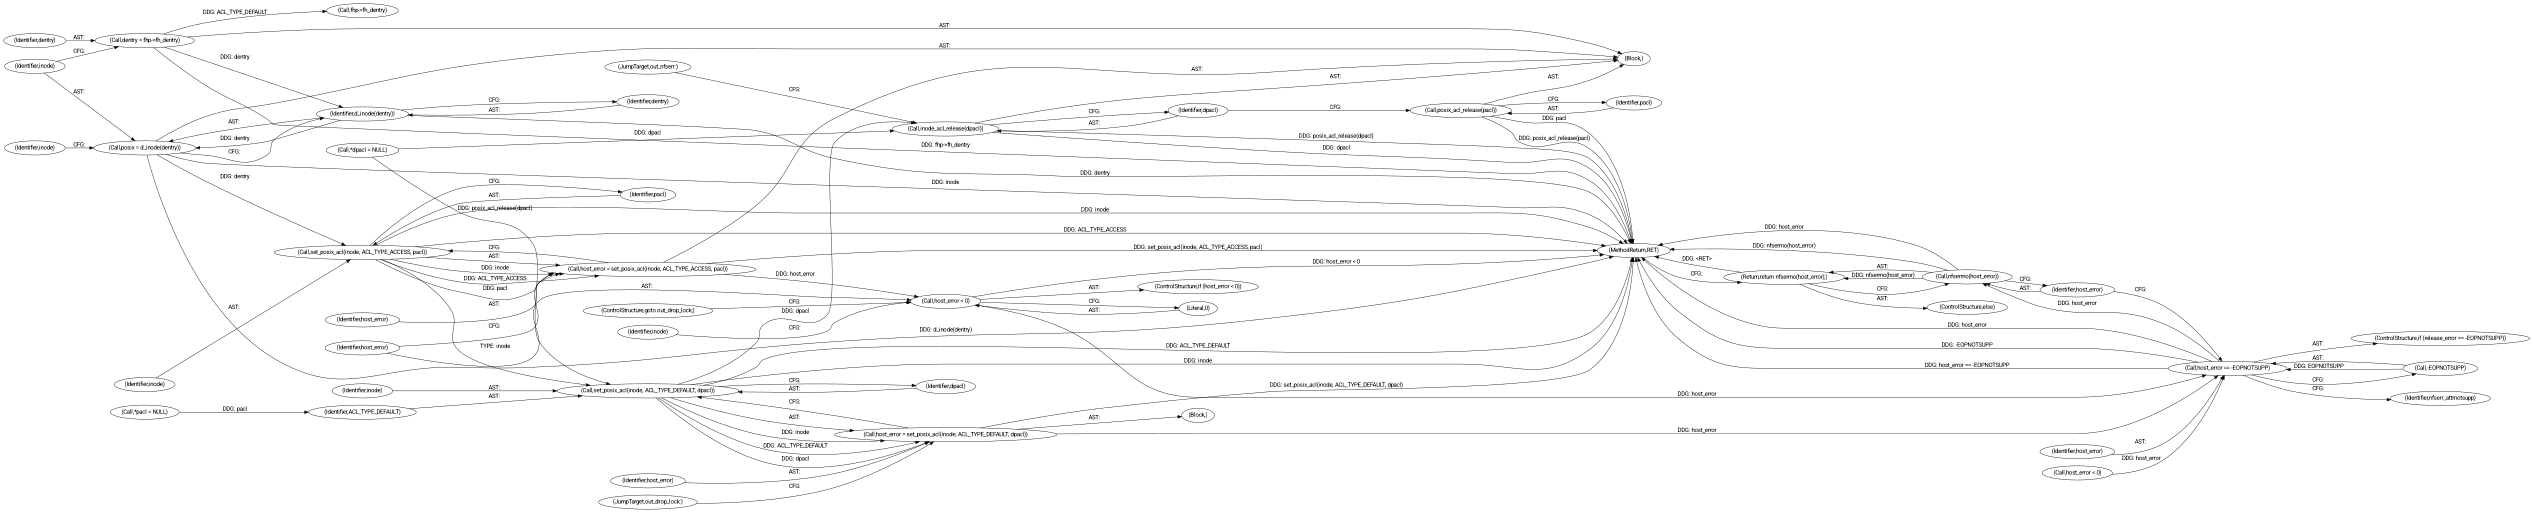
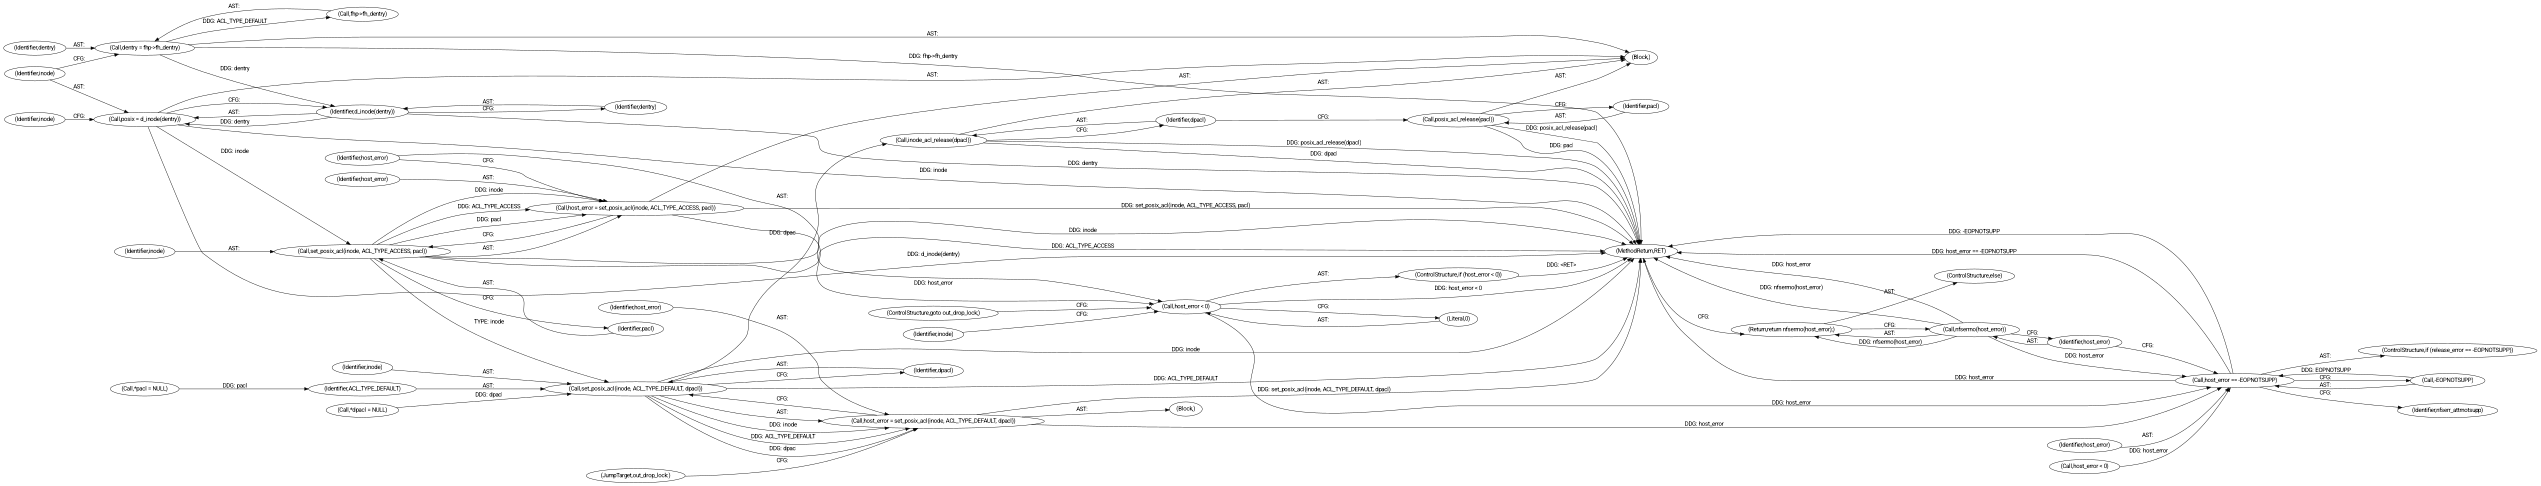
none -> (242, 11)
(648, 67) -> none
(607, 141) -> none
(235, 177) -> (235, 152)
(495, 208) -> (489, 395)
(1700, 266) -> (1571, 273)
(2107, 313) -> (2083, 365)
